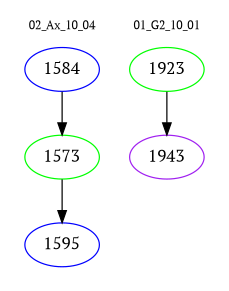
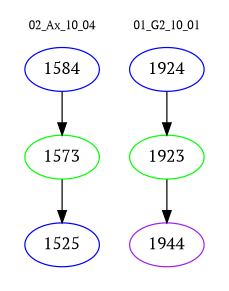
none -> (167, 69)
(167, 157) -> (167, 245)
(62, 245) -> (62, 245)
